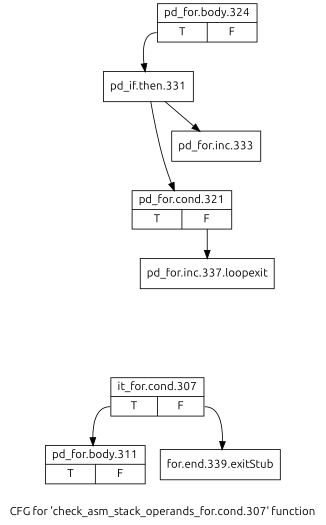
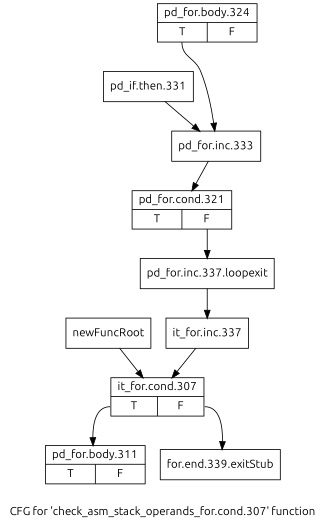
(144, 45) -> (204, 80)
(159, 143) -> (202, 172)
none -> (108, 333)
none -> (207, 333)
